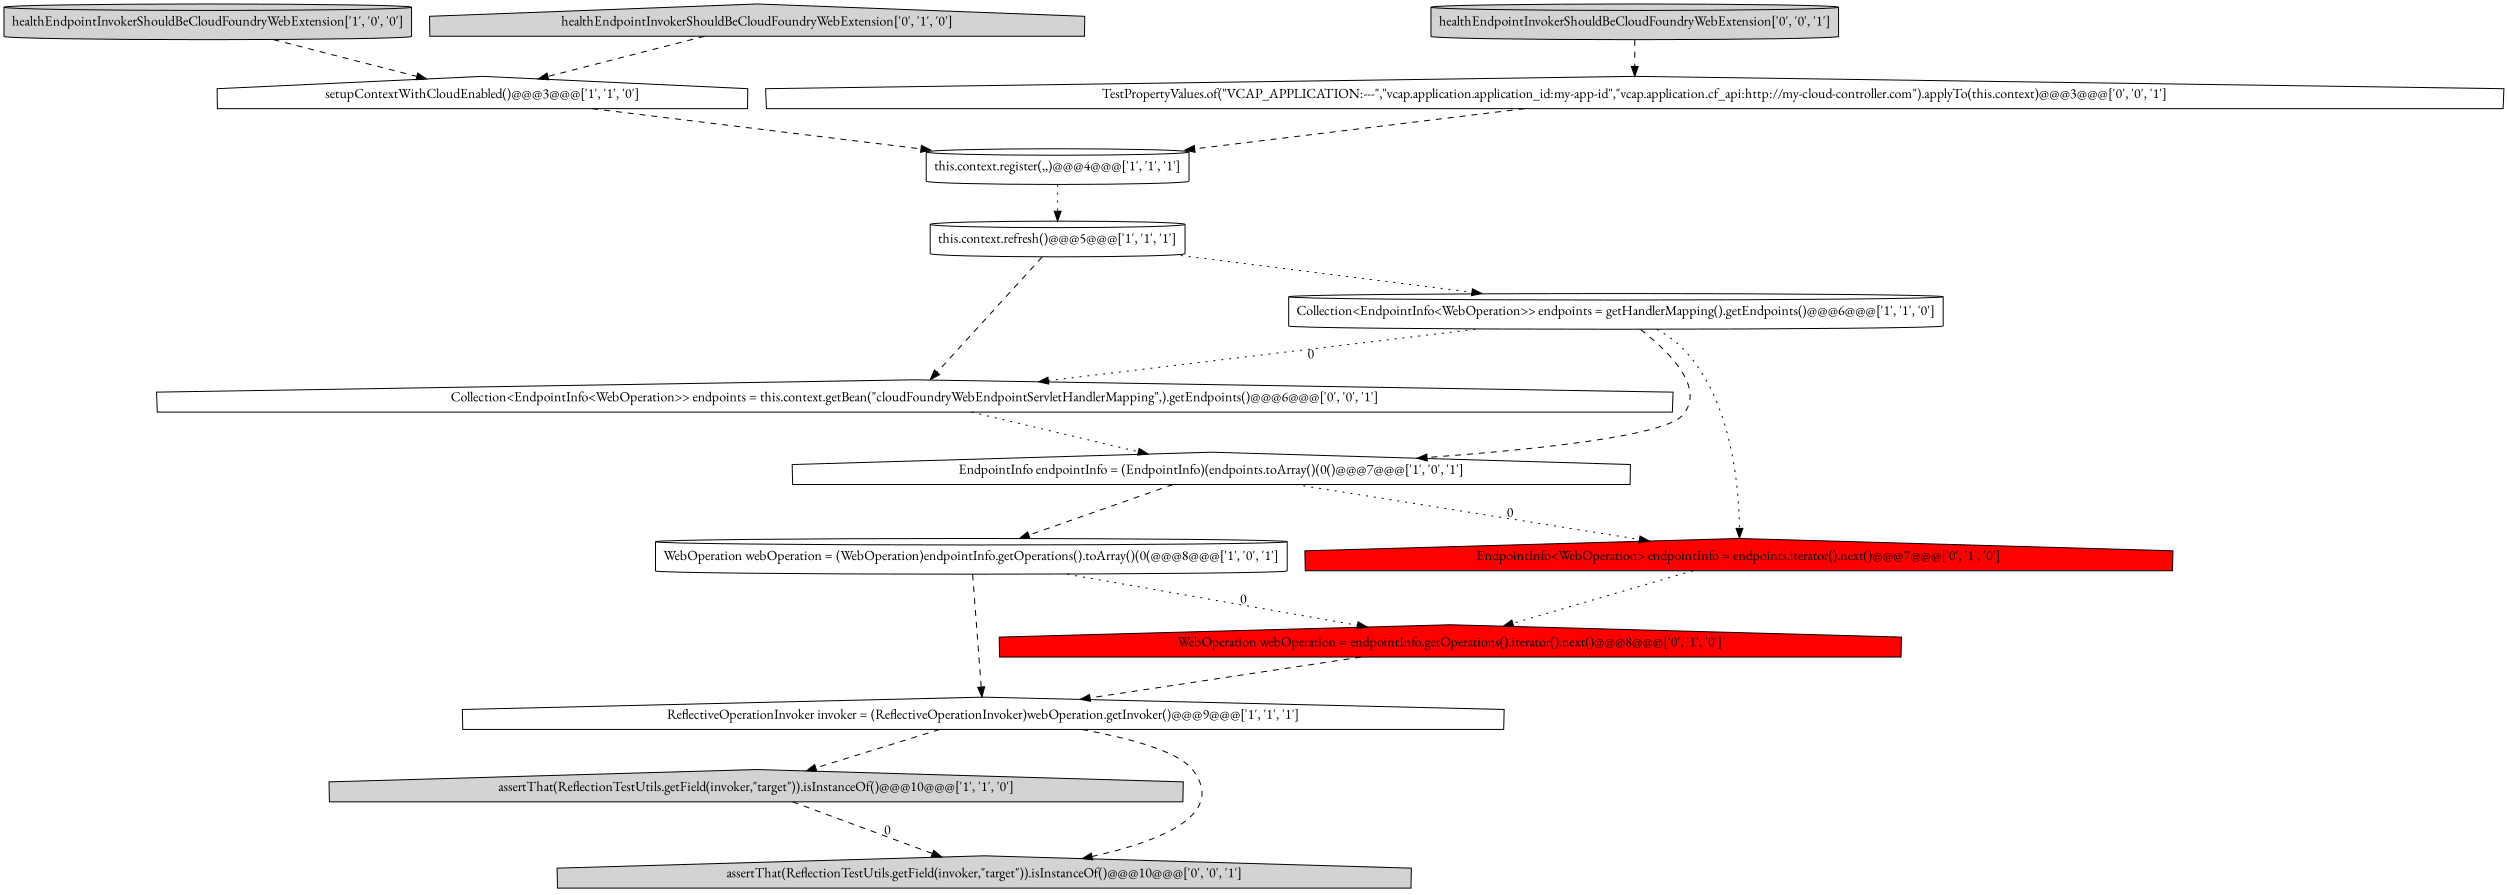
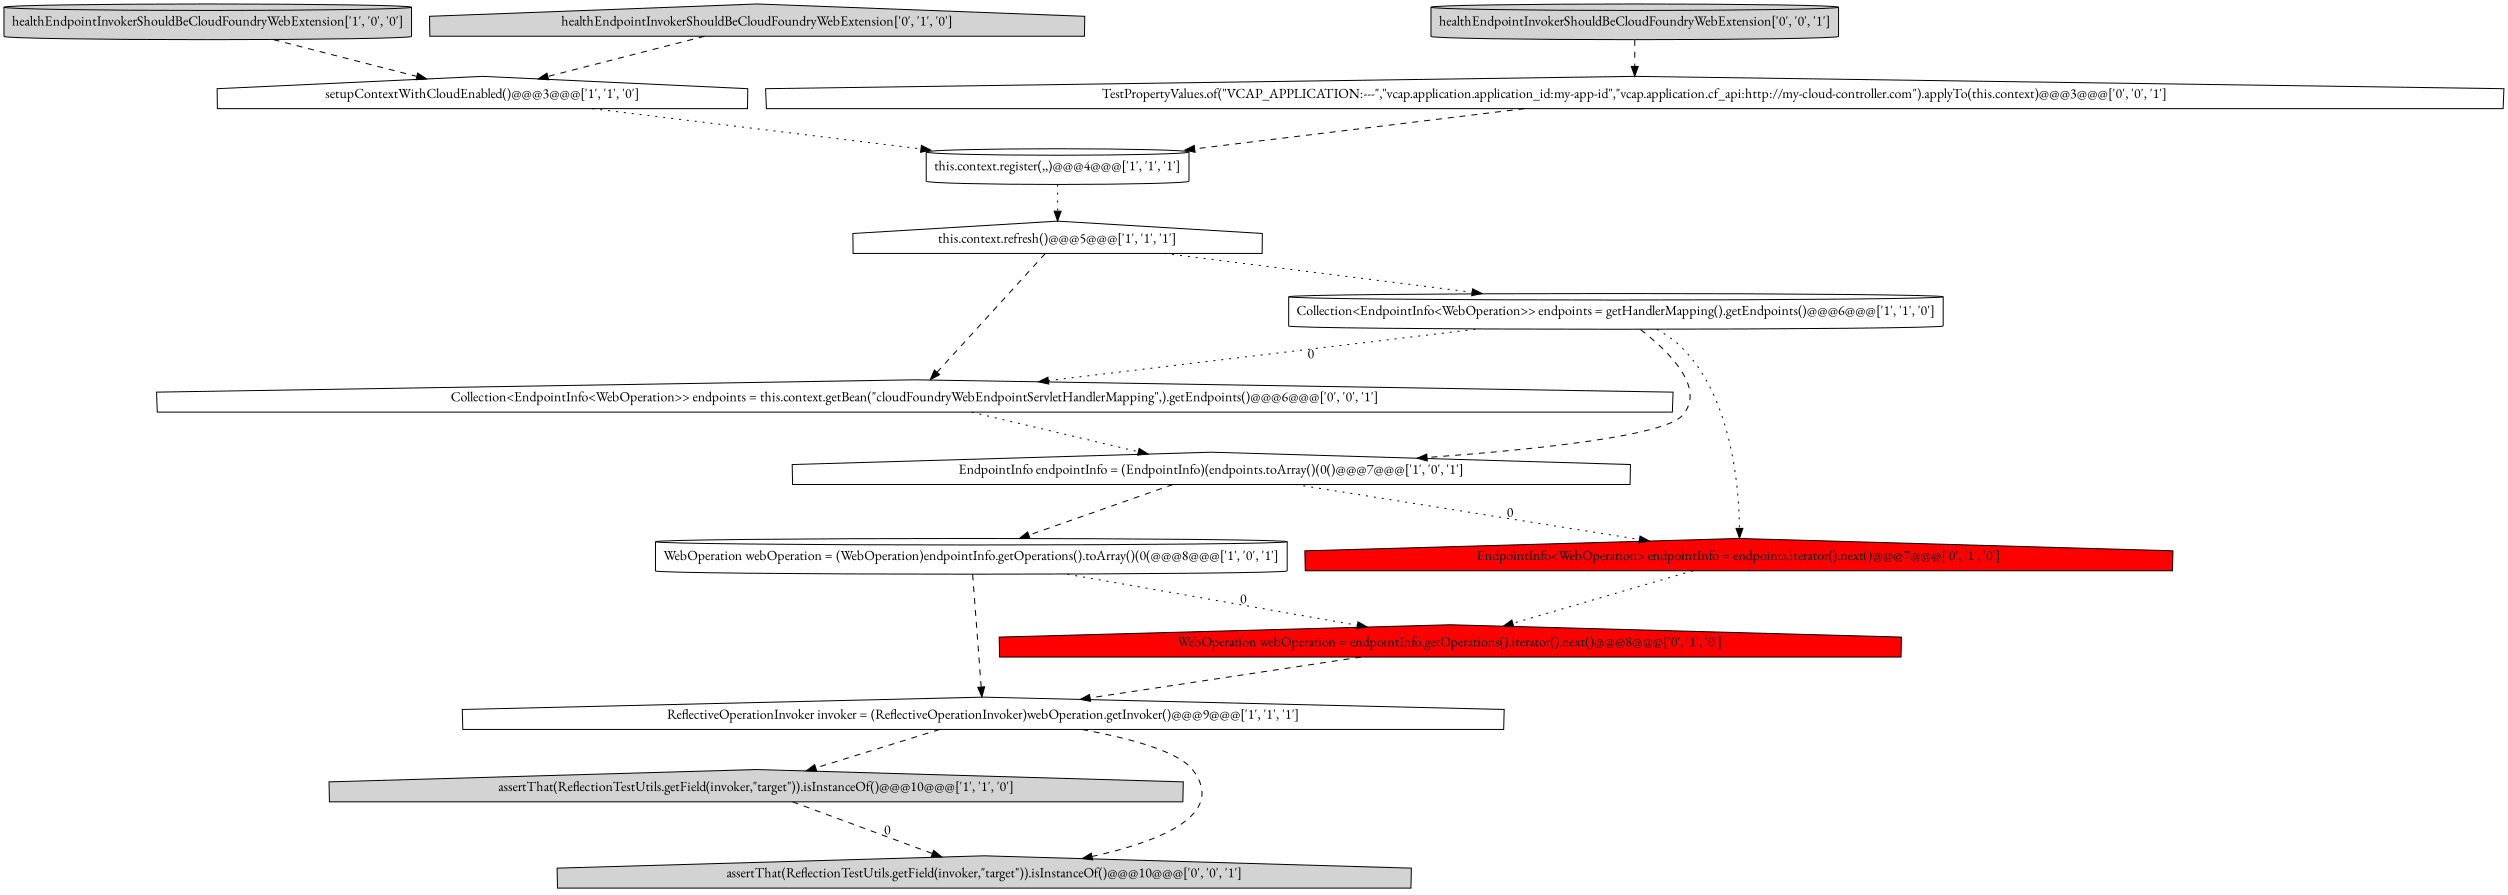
(757, 129) -> (757, 129)
(1058, 239) -> (1058, 239)
